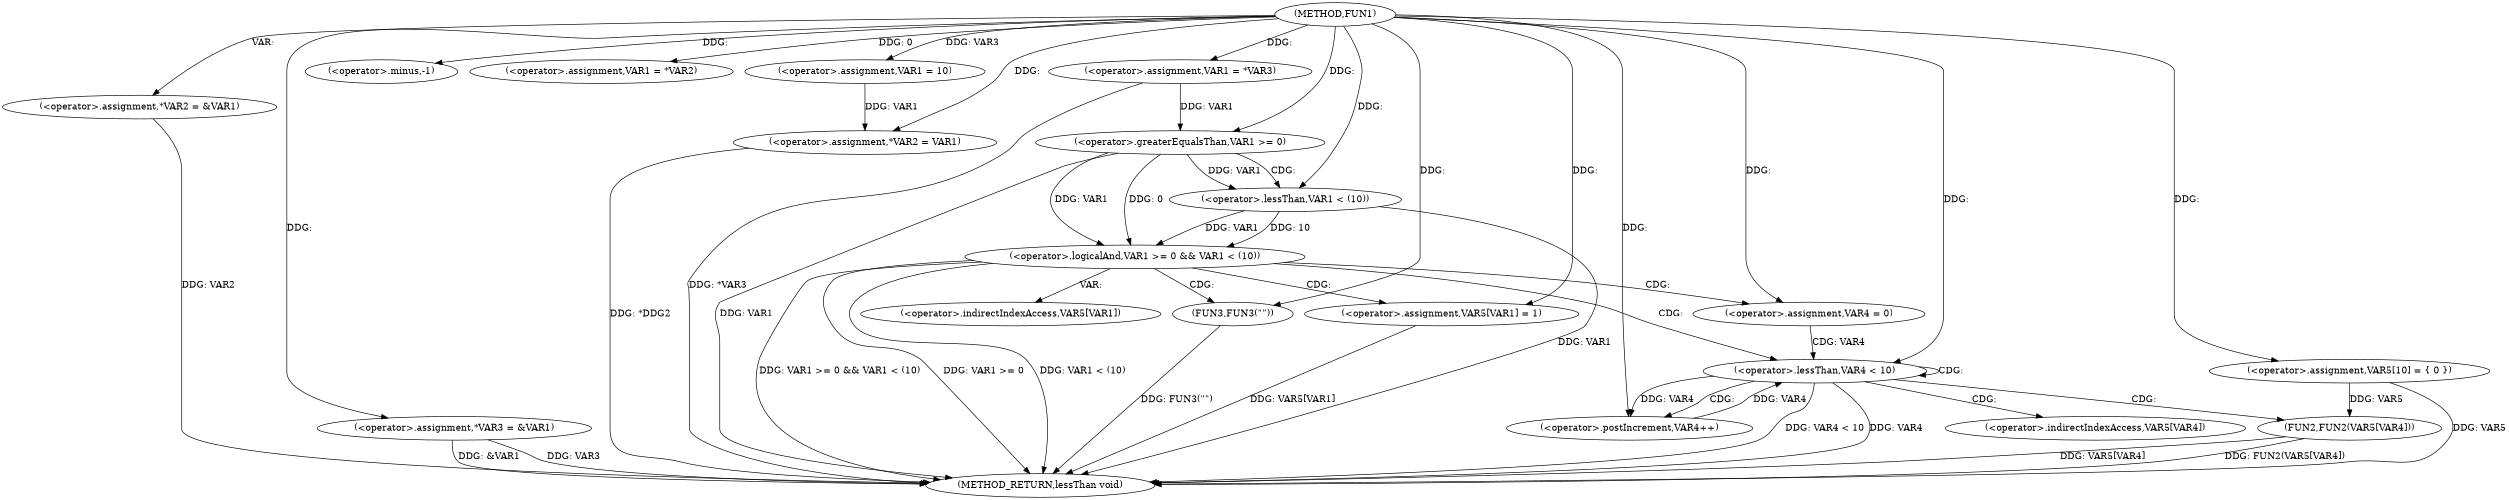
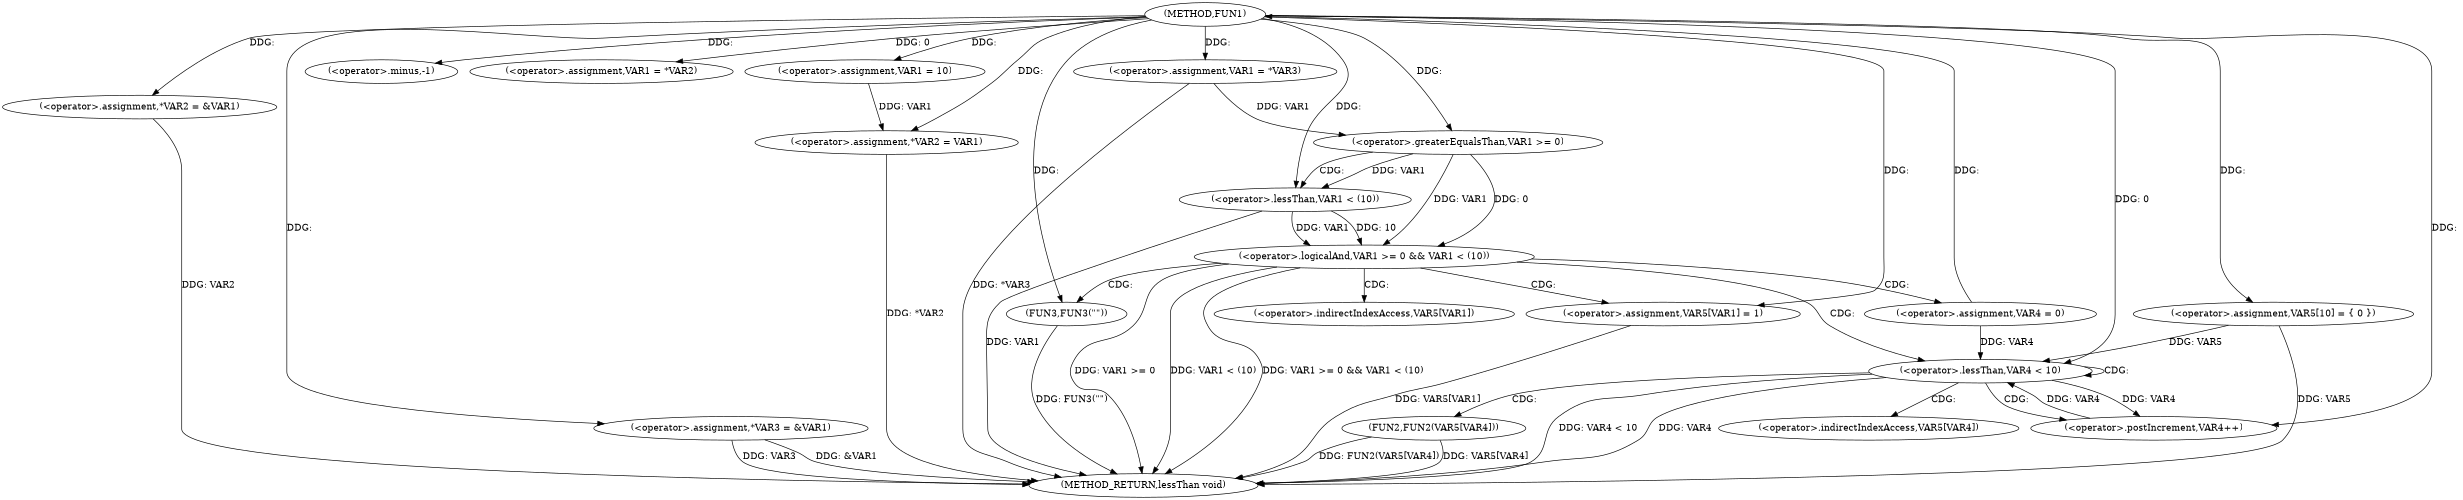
(265, 43) -> (264, 43)
(973, 43) -> (985, 43)
(1694, 46) -> (1733, 36)
(1958, 200) -> (2132, 200)
(1093, 285) -> (1378, 285)
(749, 290) -> none
(641, 314) -> (916, 314)
(1839, 343) -> (2007, 343)
(2350, 396) -> (2139, 345)
